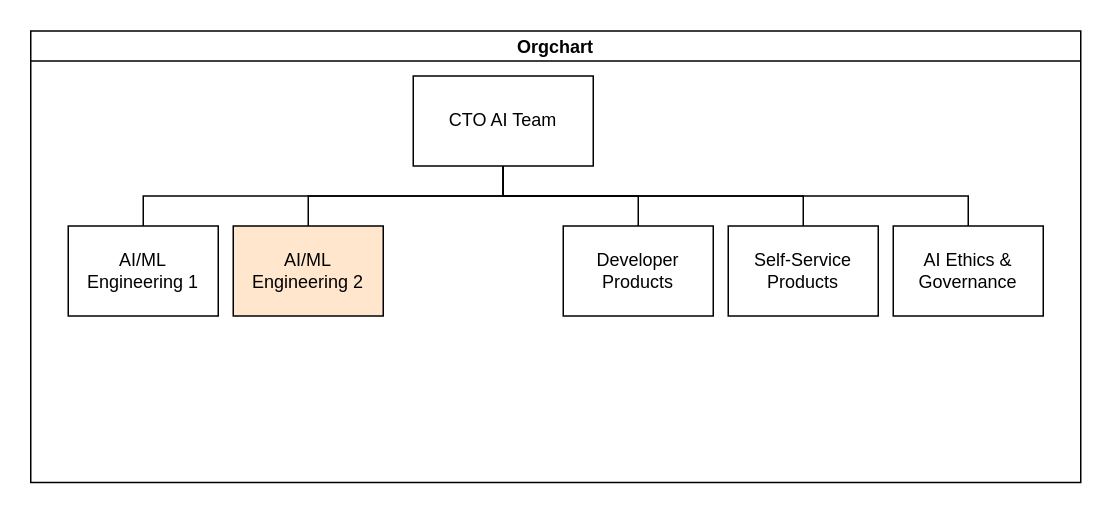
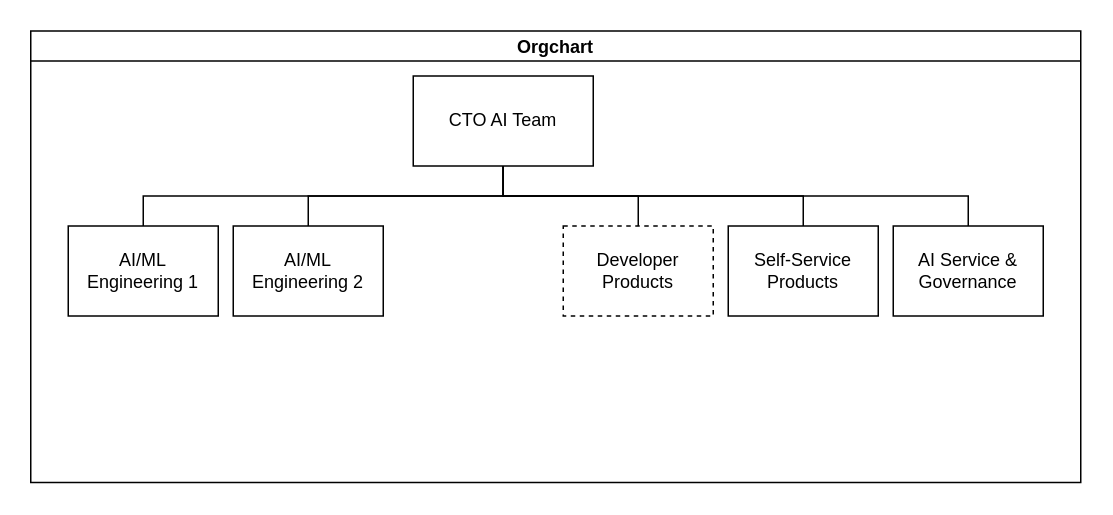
(308, 271) -> (308, 271)
(638, 271) -> (638, 271)
(968, 271) -> (968, 271)
